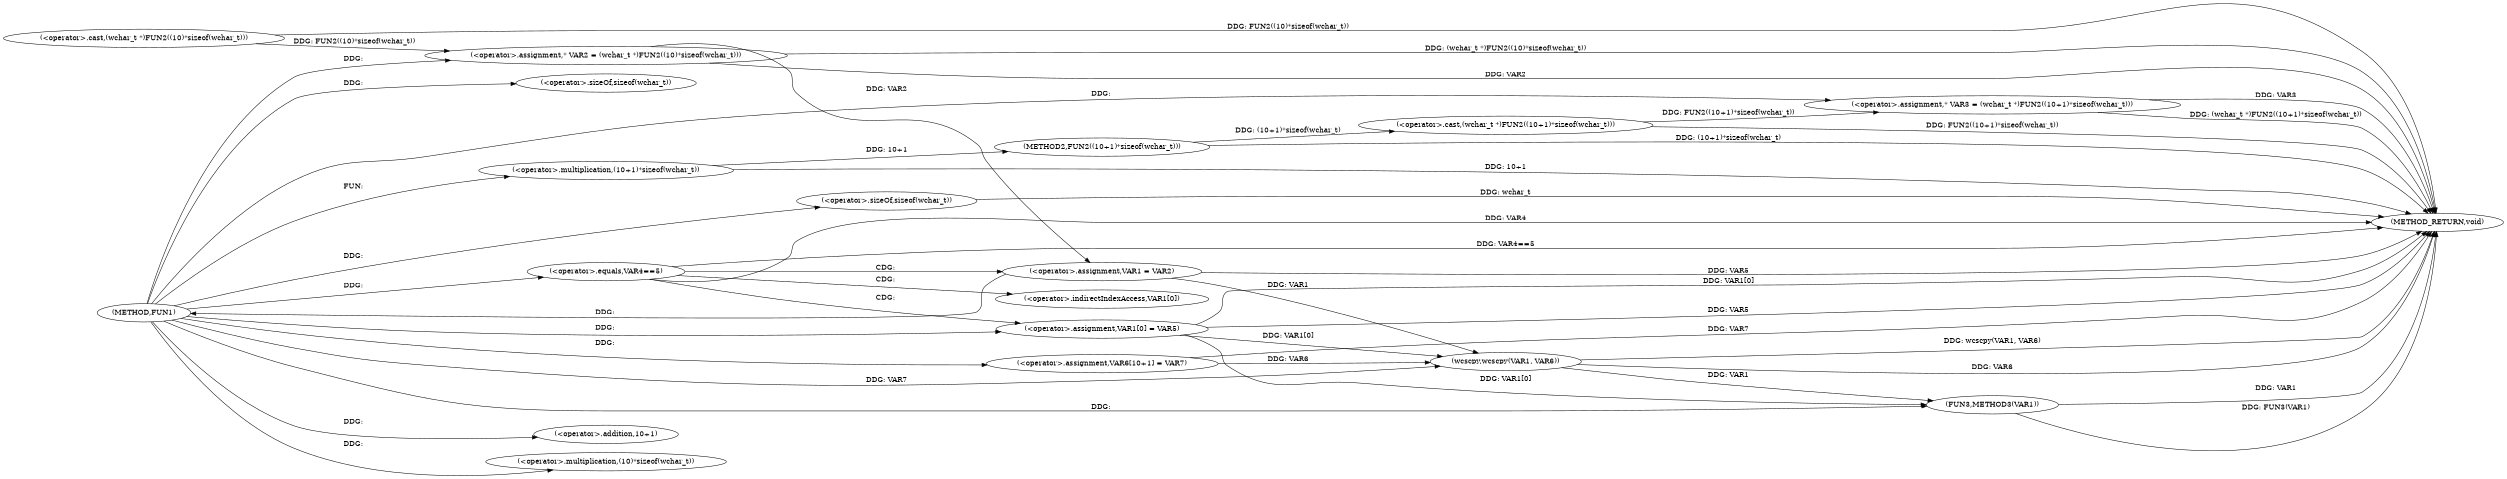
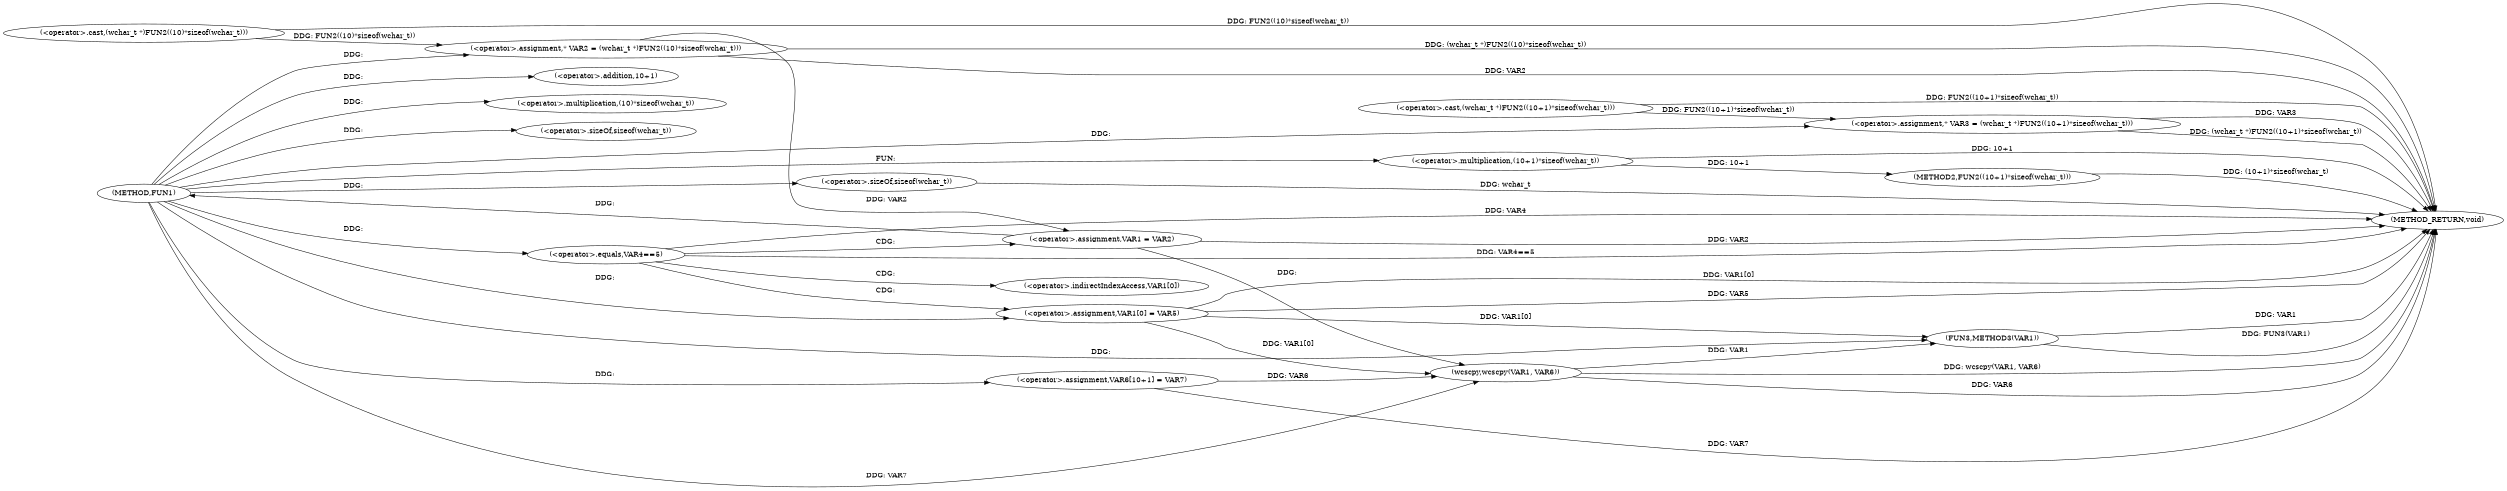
(1291, 137) -> none
(1729, 271) -> (1729, 240)
(1288, 285) -> (1288, 273)
